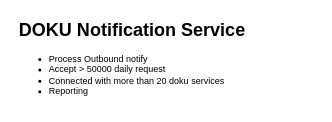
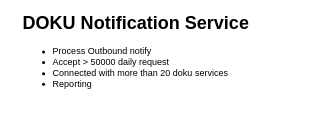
(165, 60) -> (169, 53)
